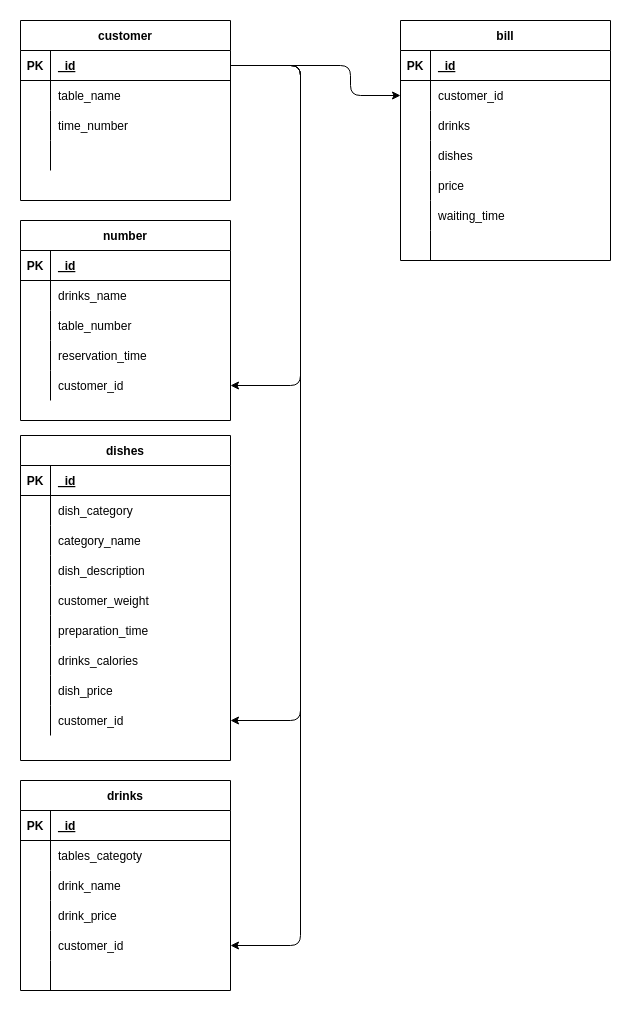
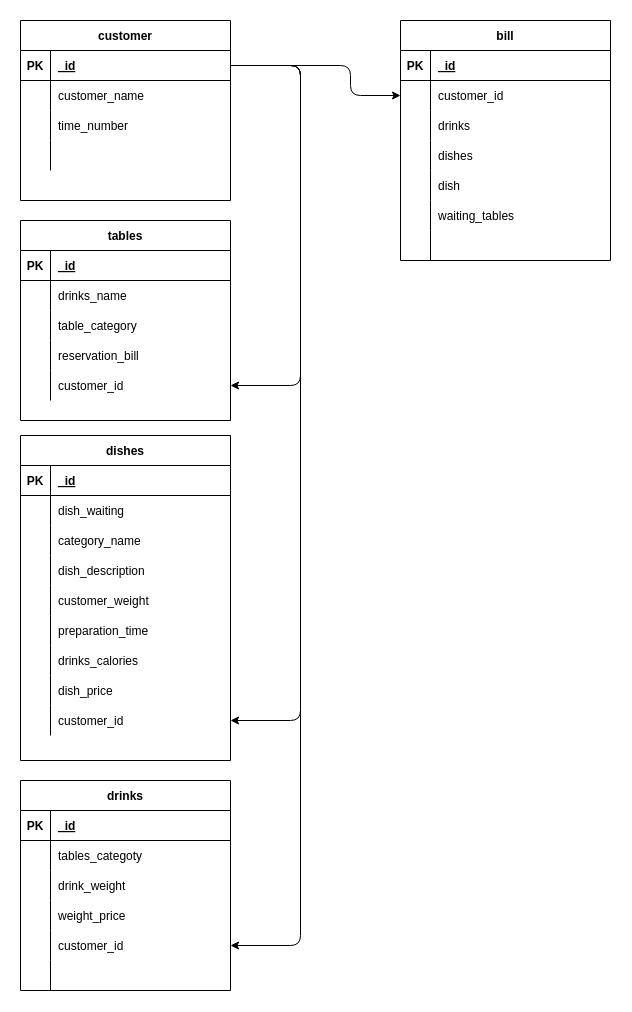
(90, 96) -> (102, 96)
(453, 186) -> (450, 186)
(474, 216) -> (480, 216)
(125, 236) -> (125, 236)
(97, 326) -> (103, 326)
(109, 356) -> (106, 356)
(100, 511) -> (94, 511)
(90, 886) -> (95, 886)
(92, 916) -> (95, 916)
